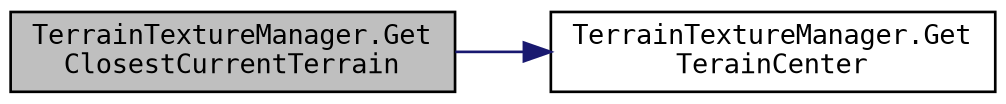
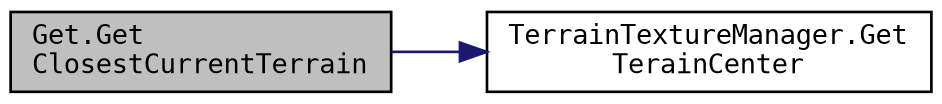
(233, 52) -> (201, 52)
